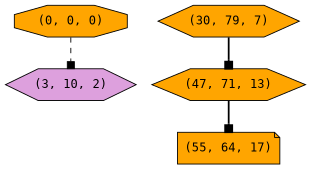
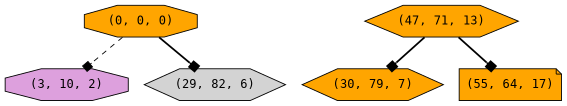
(229, 49) -> (410, 50)
(71, 85) -> (67, 85)
none -> (215, 85)
